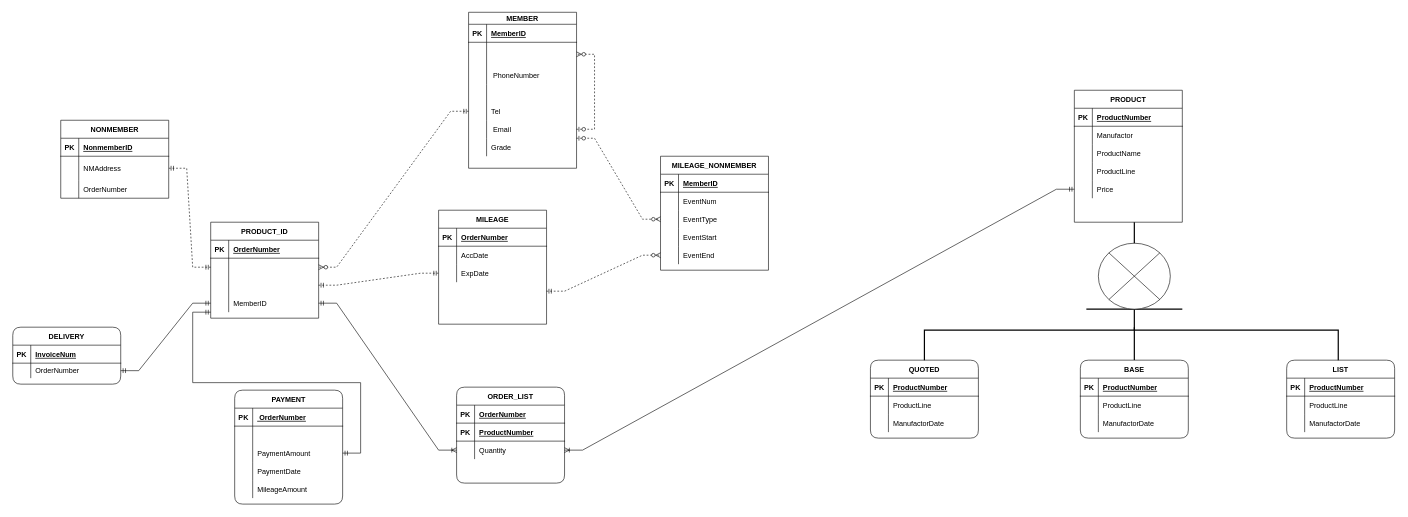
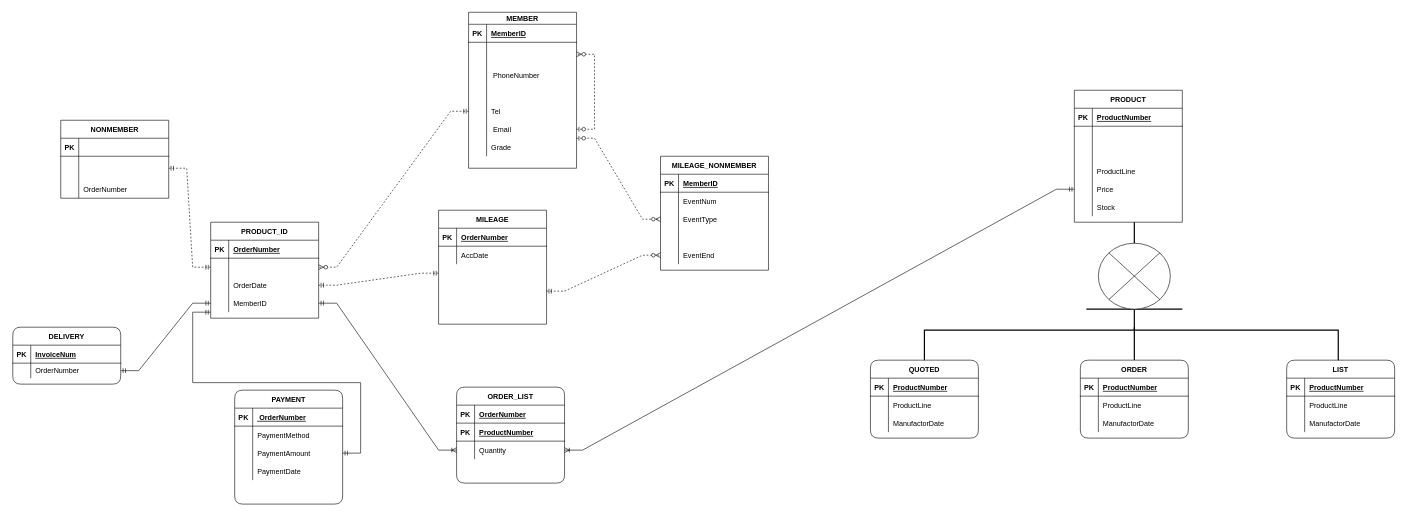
(1137, 135) -> none
(123, 147) -> none
(1137, 153) -> none
(123, 168) -> none
none -> (1137, 207)
(723, 237) -> none
(501, 273) -> none
none -> (273, 285)
(1134, 370) -> (1134, 370)
none -> (297, 435)
(297, 489) -> none
